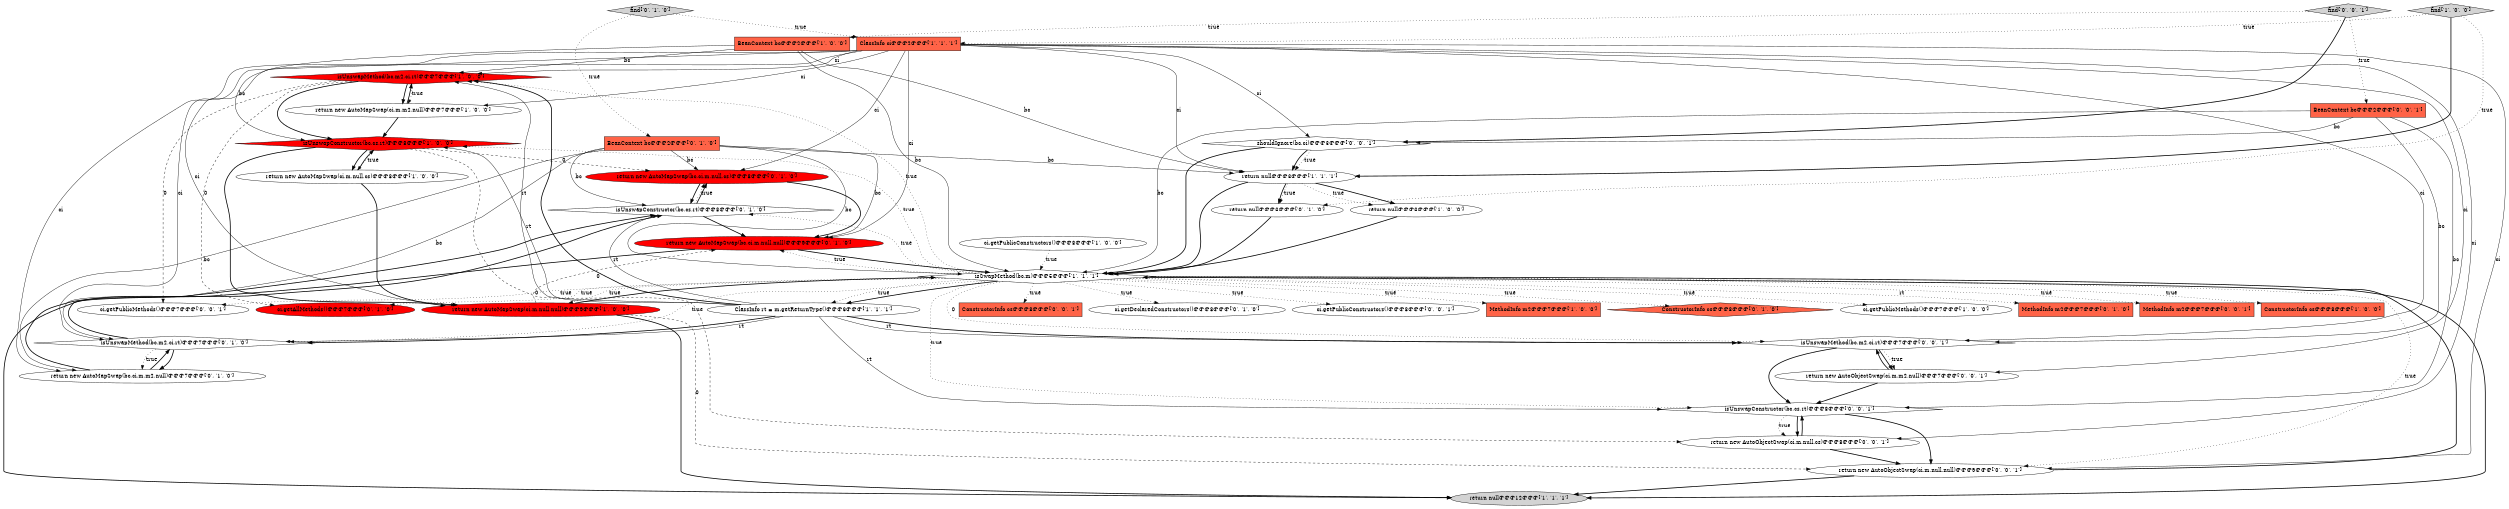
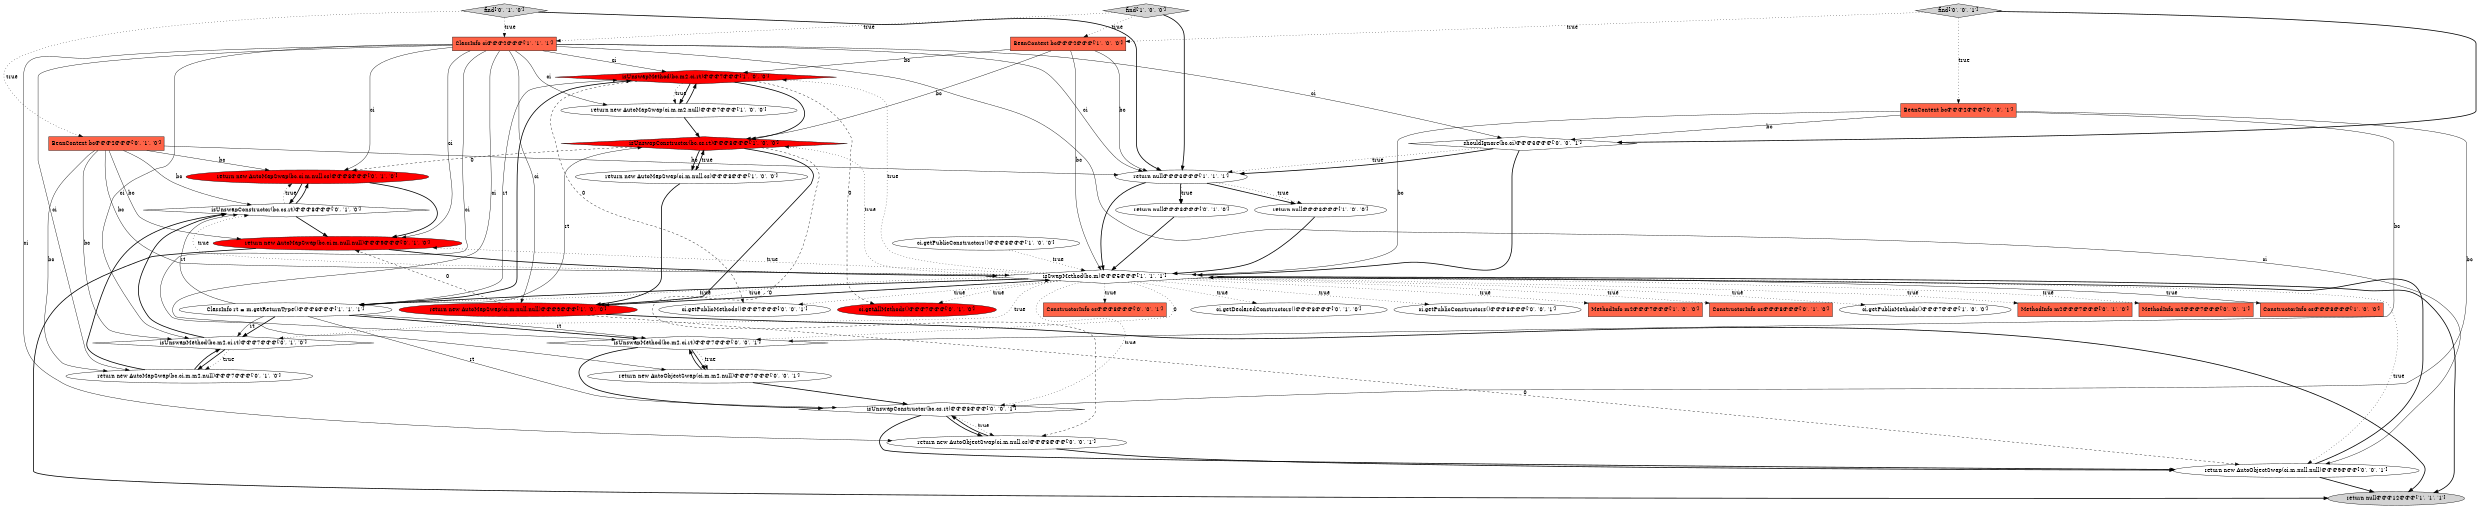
none -> (852, 23)
(1960, 179) -> (1111, 26)
(1844, 284) -> (1894, 285)
(1902, 293) -> (1913, 293)
(1720, 310) -> (1771, 310)
